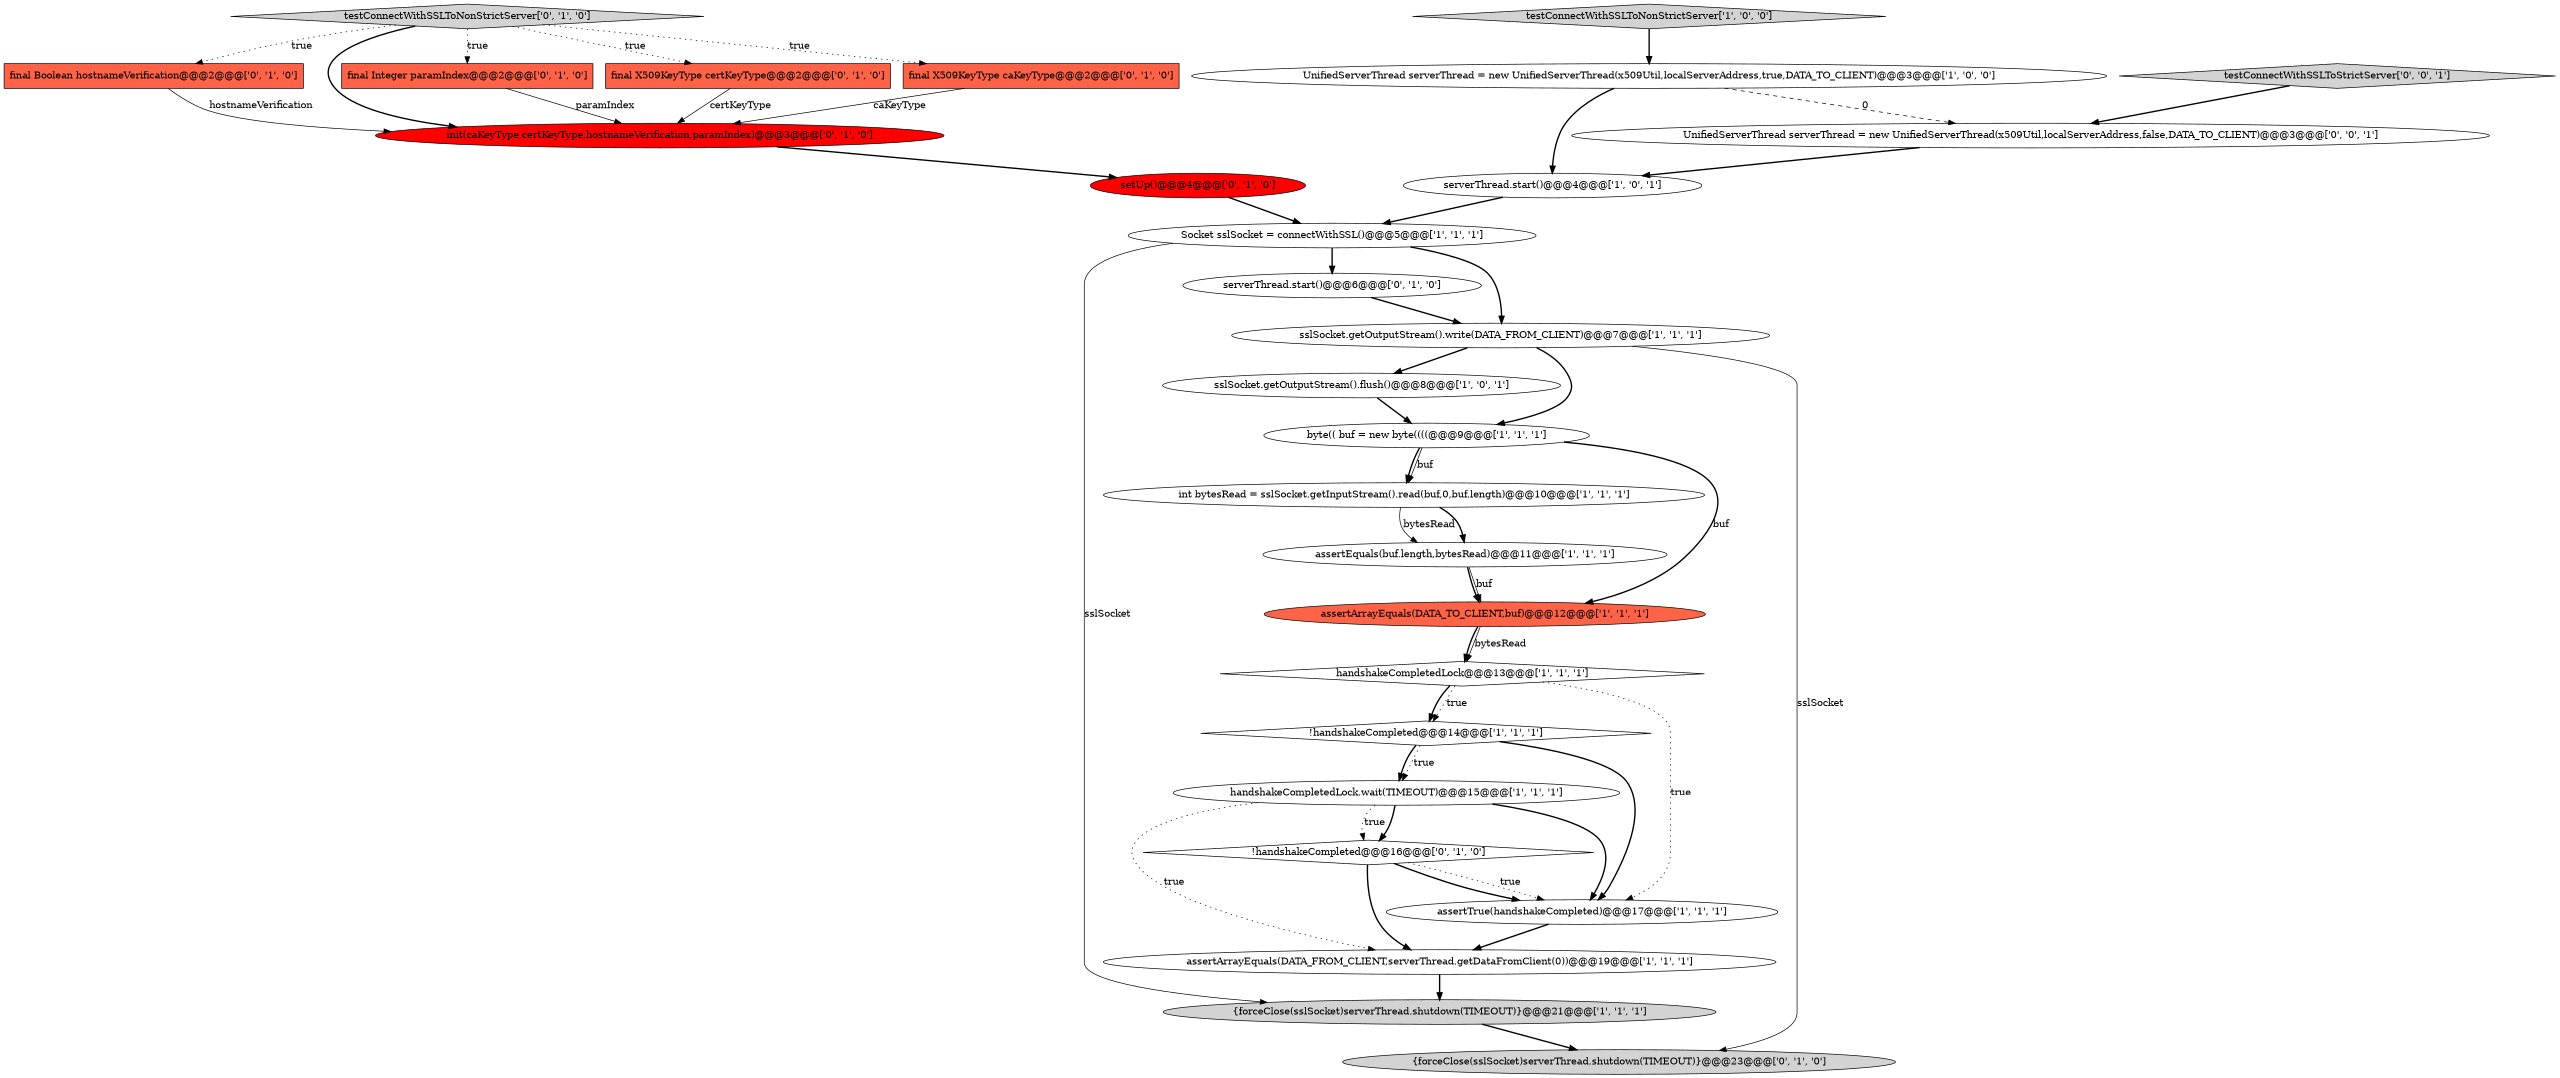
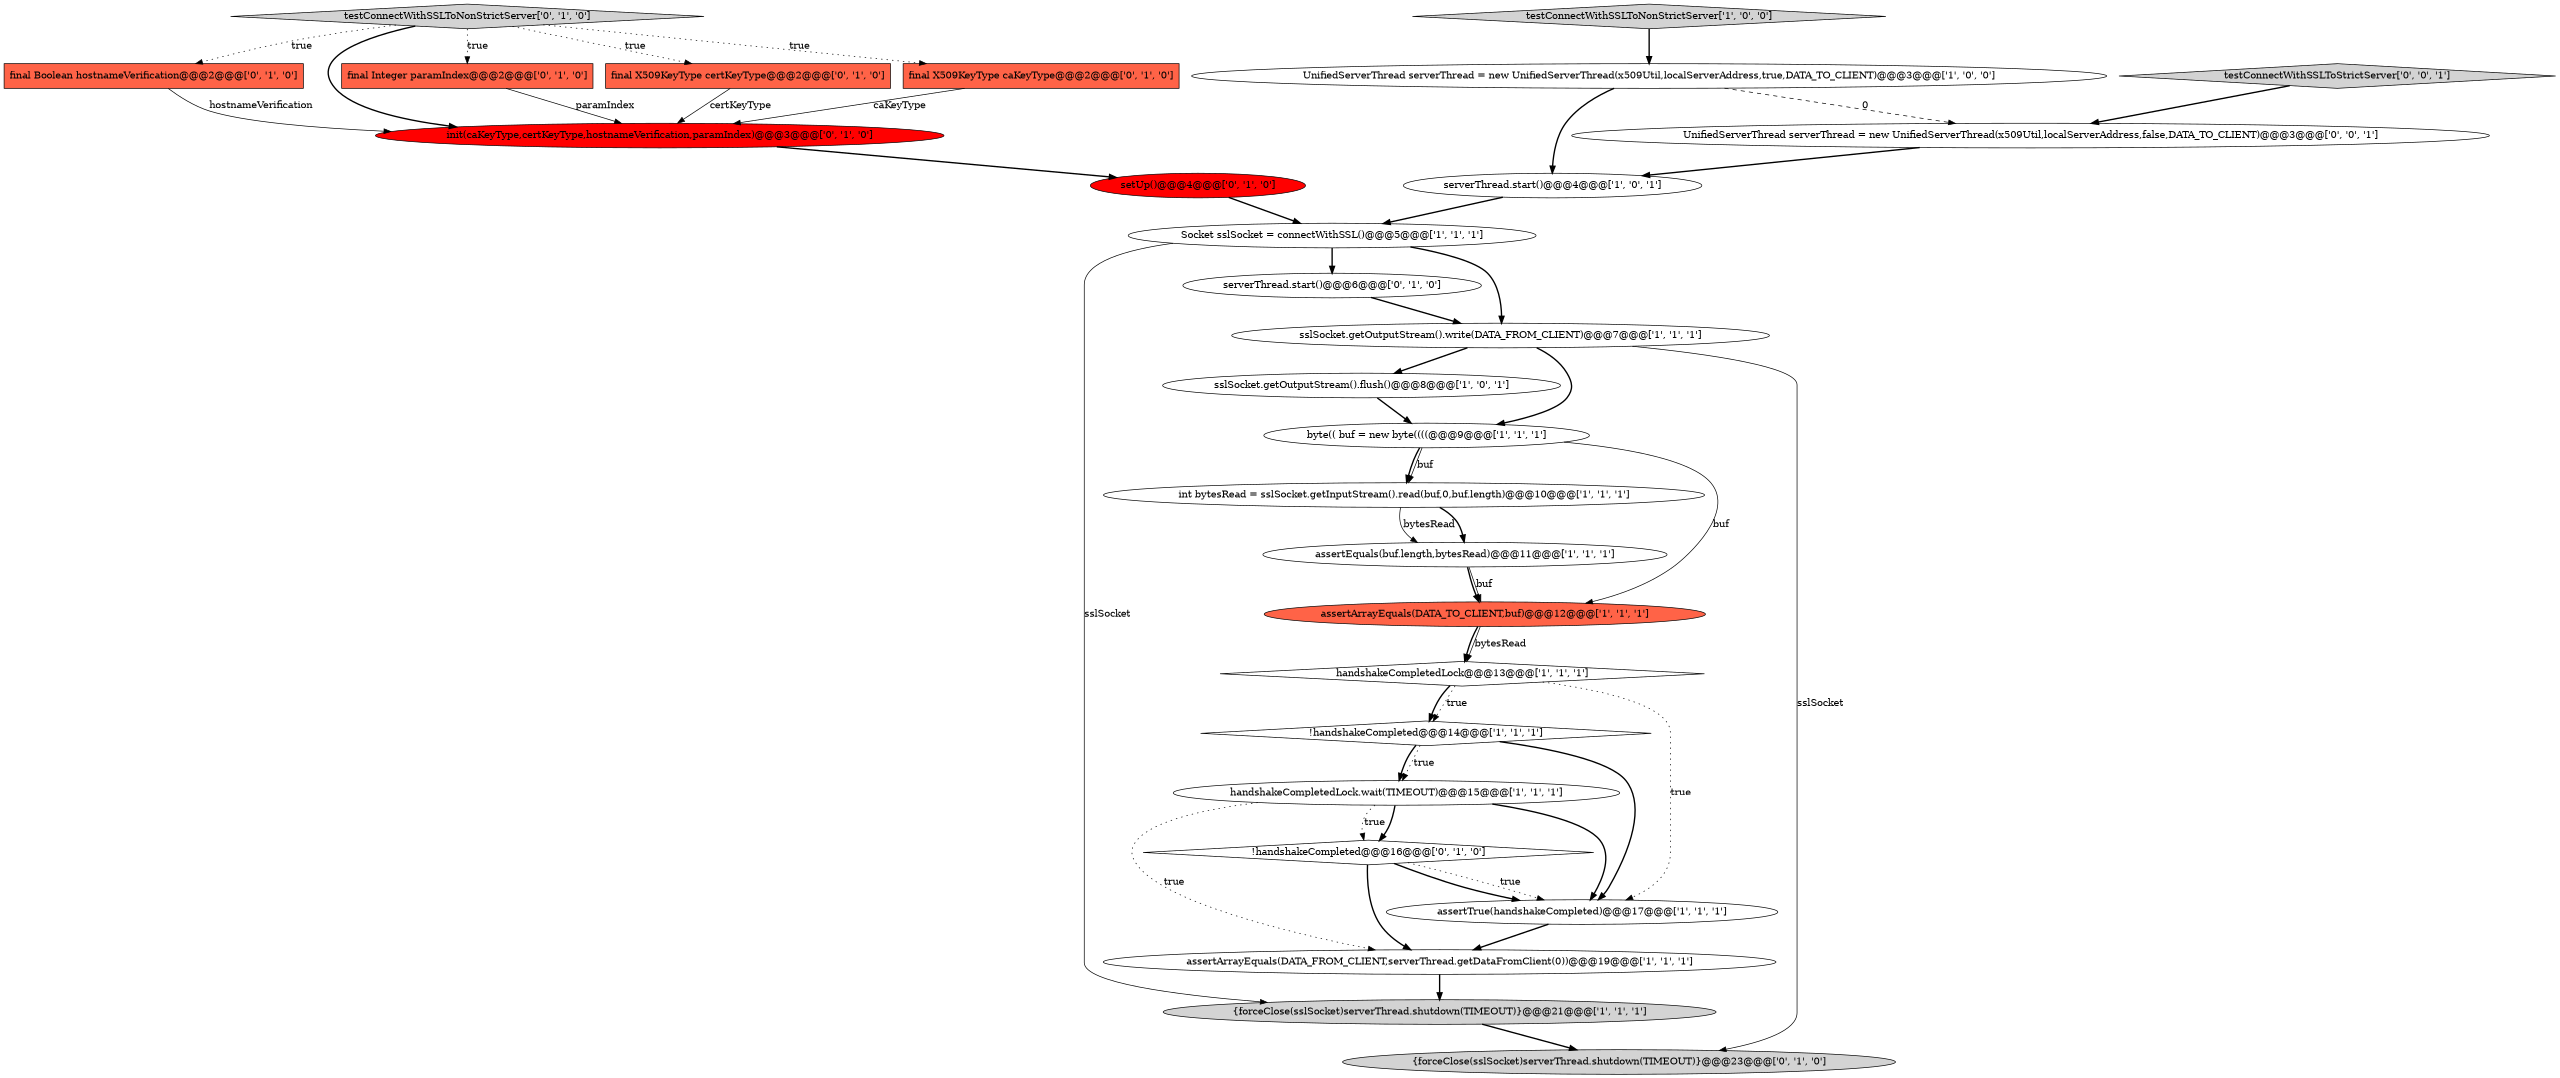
(1717, 499) -> (1717, 499)
